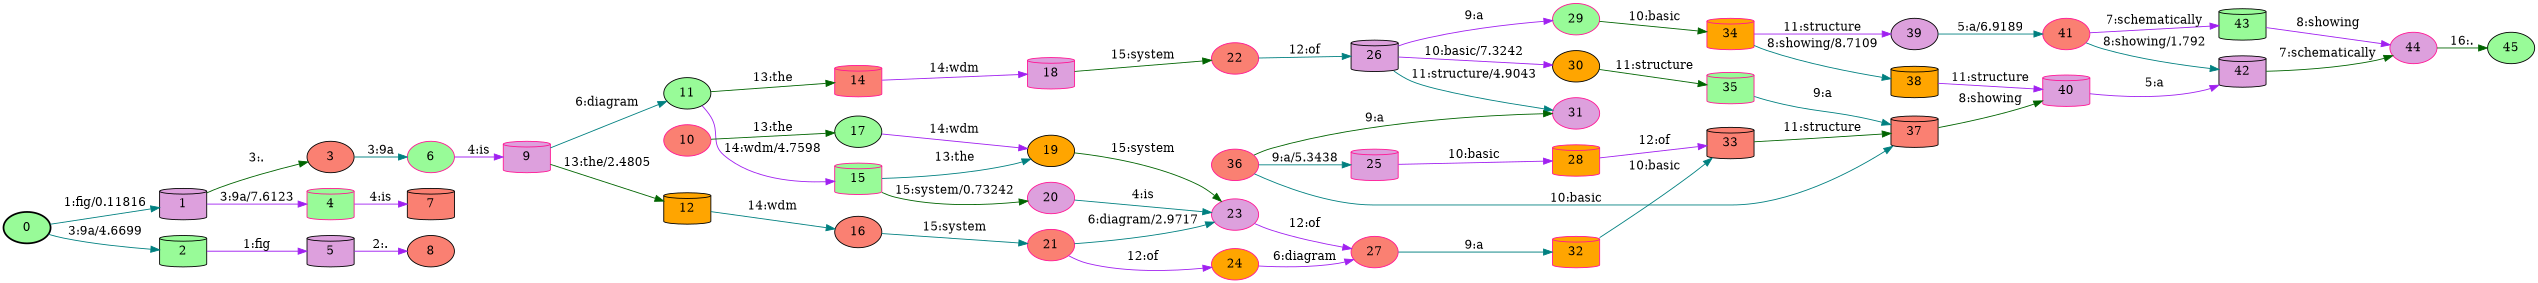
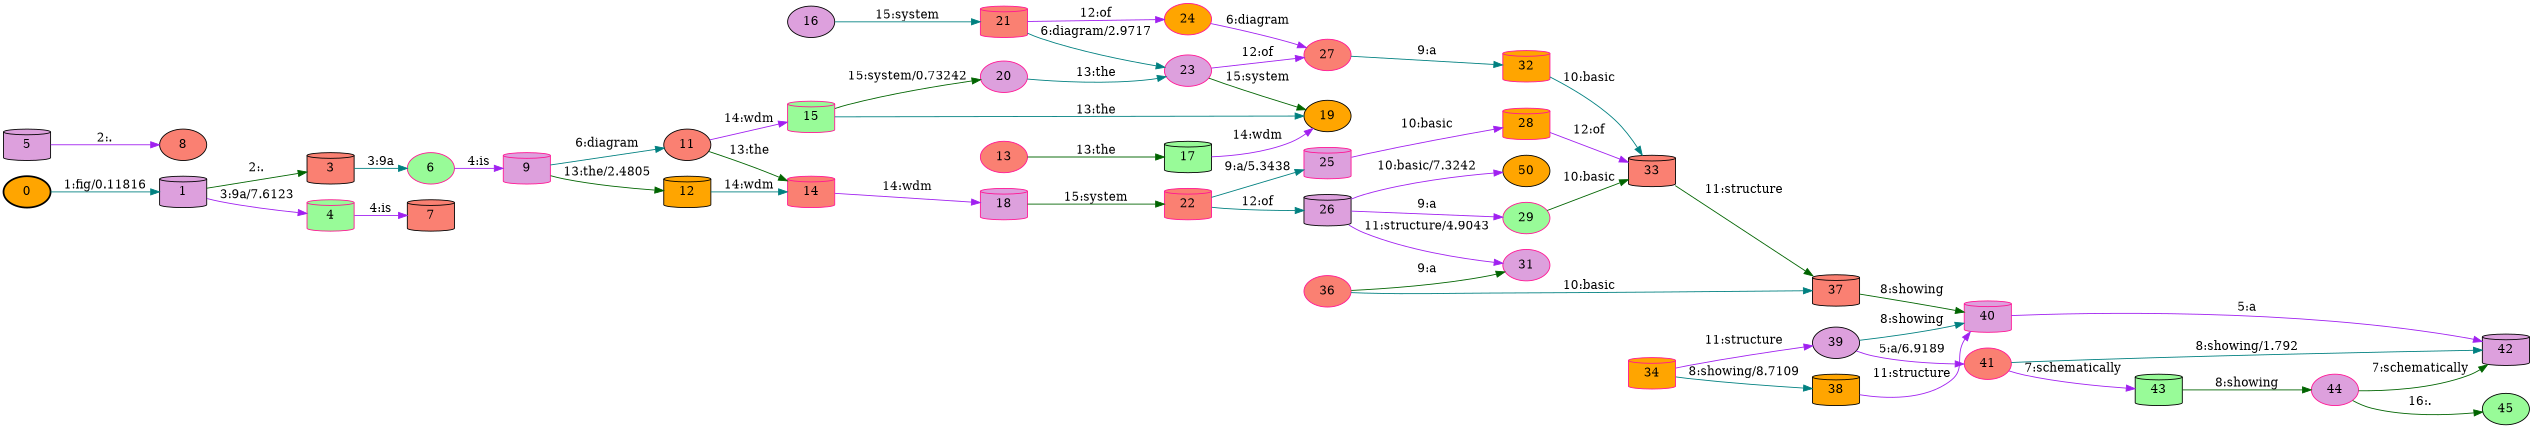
(1649, 26) -> (1584, 197)
(1986, 34) -> (1905, 361)
(2324, 36) -> (2242, 390)
(1235, 58) -> (1188, 204)
(1576, 66) -> (1526, 171)
(2326, 68) -> (2421, 387)
(1730, 88) -> none
(687, 93) -> (687, 145)
(1467, 96) -> (1420, 250)
(858, 132) -> (1188, 157)
(687, 140) -> (1004, 157)
(773, 149) -> (749, 119)
(331, 157) -> (331, 168)
(257, 158) -> (257, 168)
(1300, 165) -> (1253, 185)
(1147, 166) -> (1253, 93)
(1143, 195) -> (1096, 73)
(769, 220) -> (745, 192)
(27, 228) -> (27, 192)
(858, 232) -> (811, 22)
(1051, 245) -> (1004, 22)
(183, 251) -> none
none -> (1907, 334)
